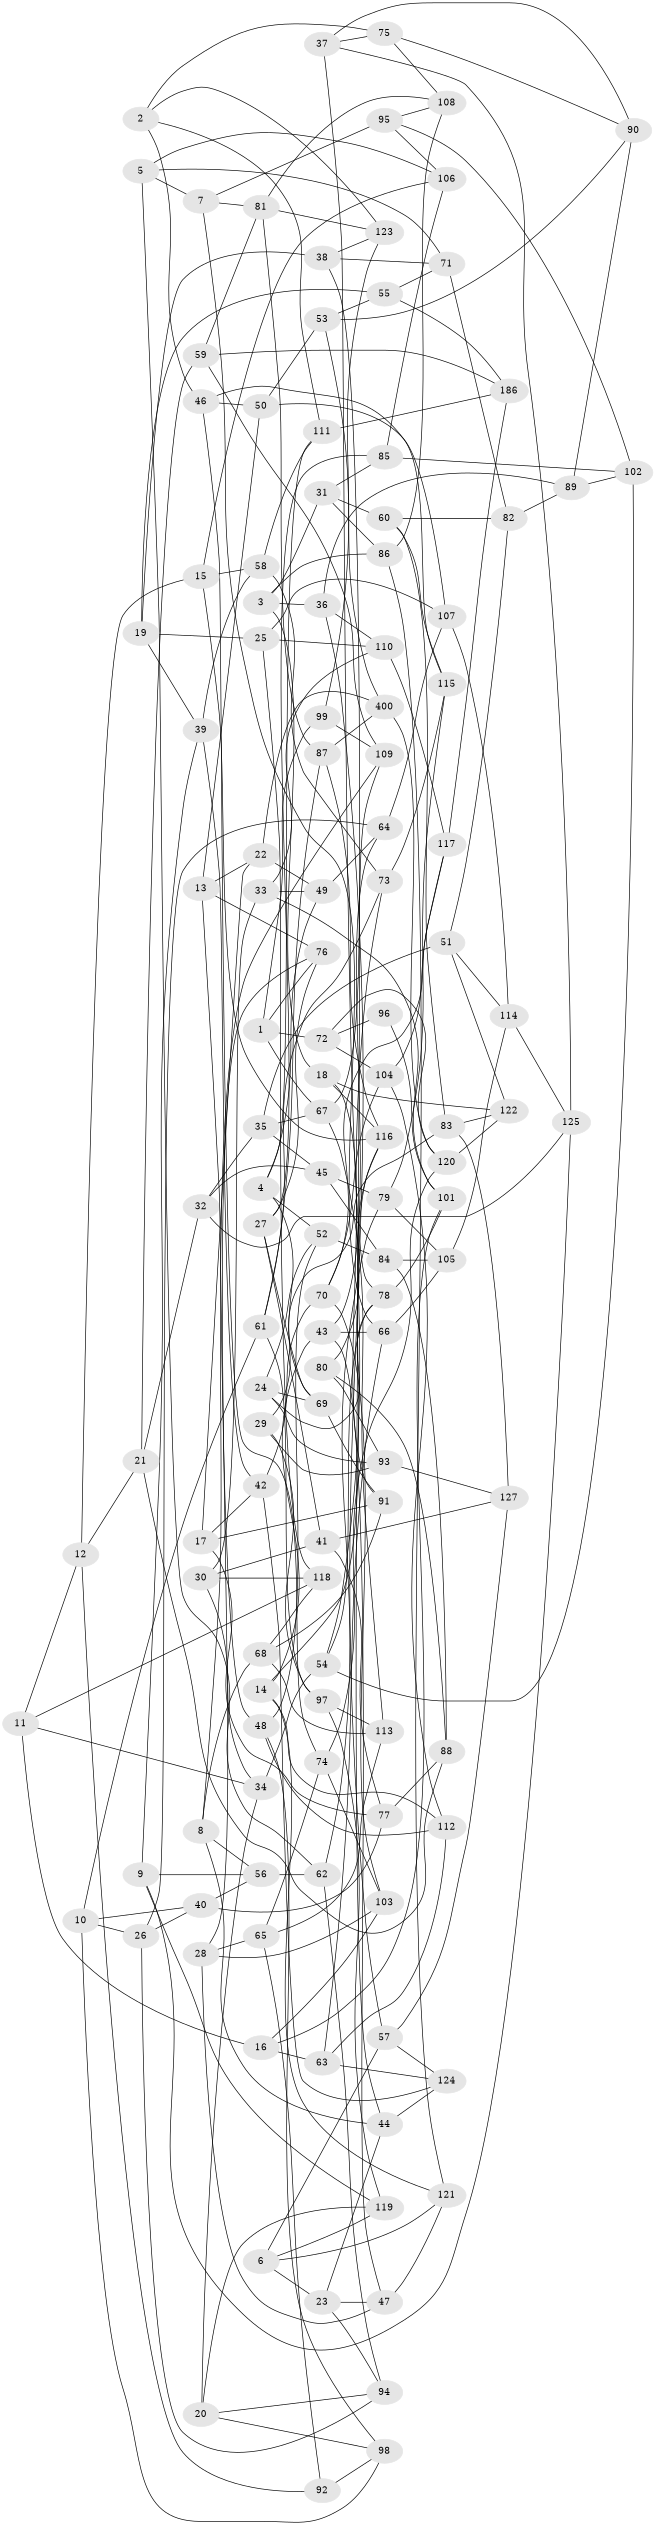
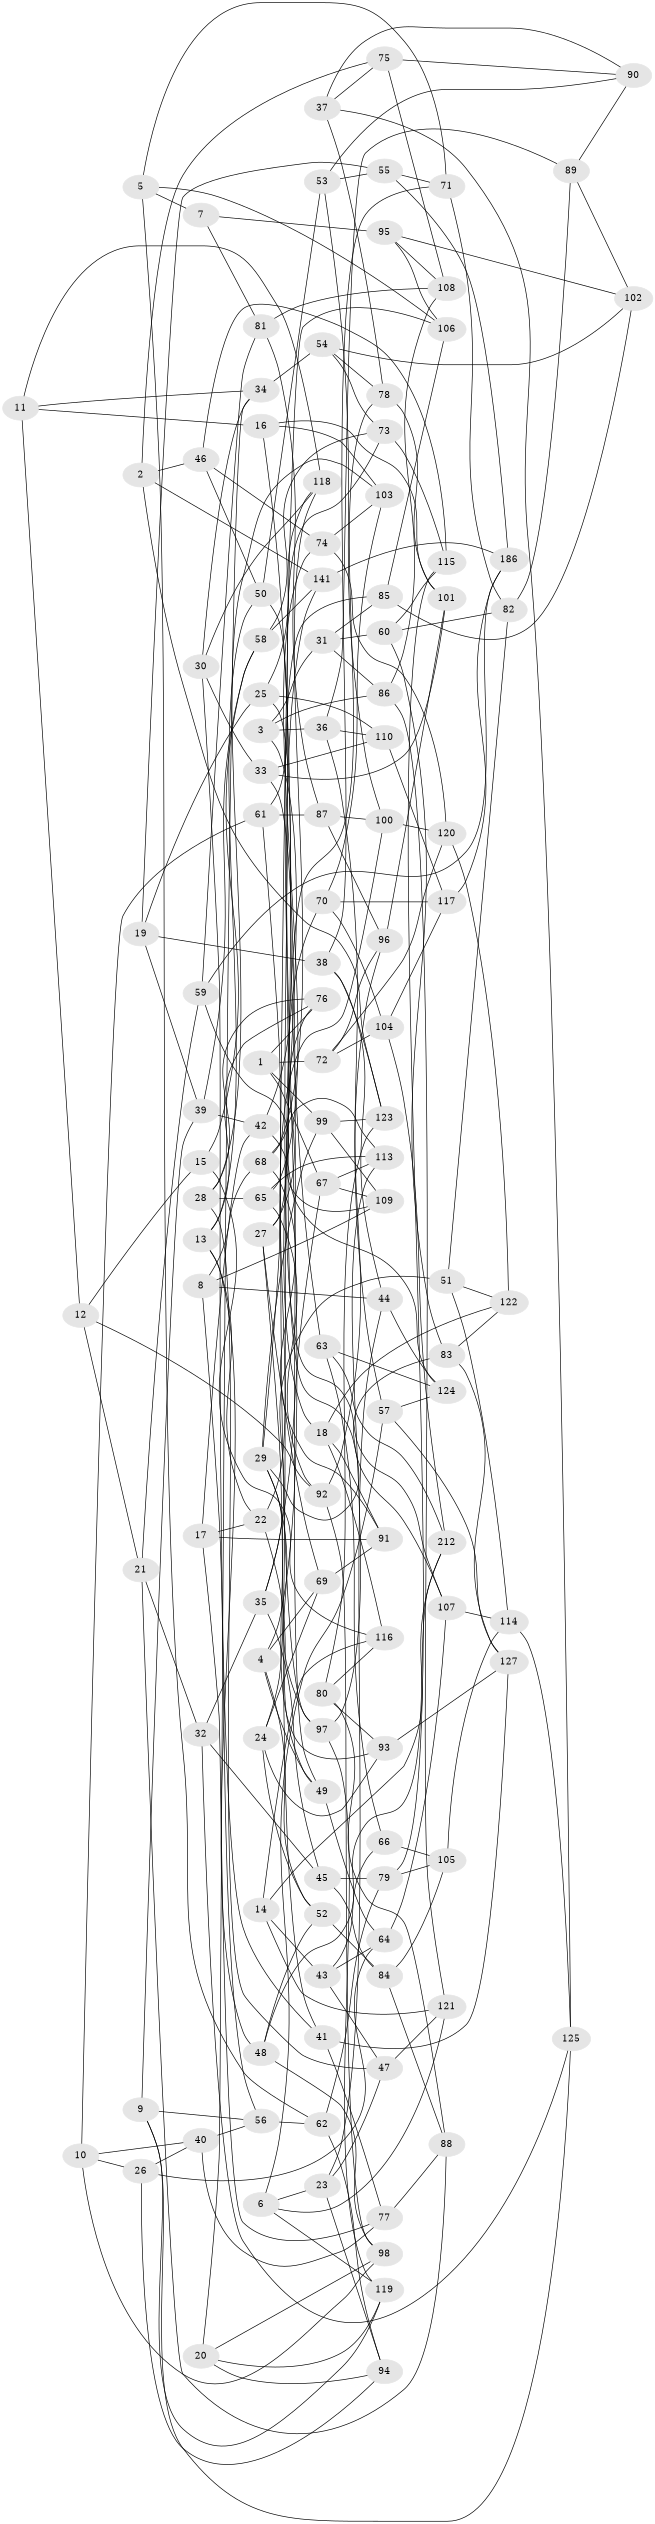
(320, 219) -> (344, 1404)
(260, 331) -> (284, 820)
(322, 432) -> (322, 580)
(385, 707) -> (385, 821)
(267, 751) -> none
(350, 946) -> (357, 886)
none -> (278, 1288)
none -> (360, 1313)
(447, 1827) -> (447, 1543)
